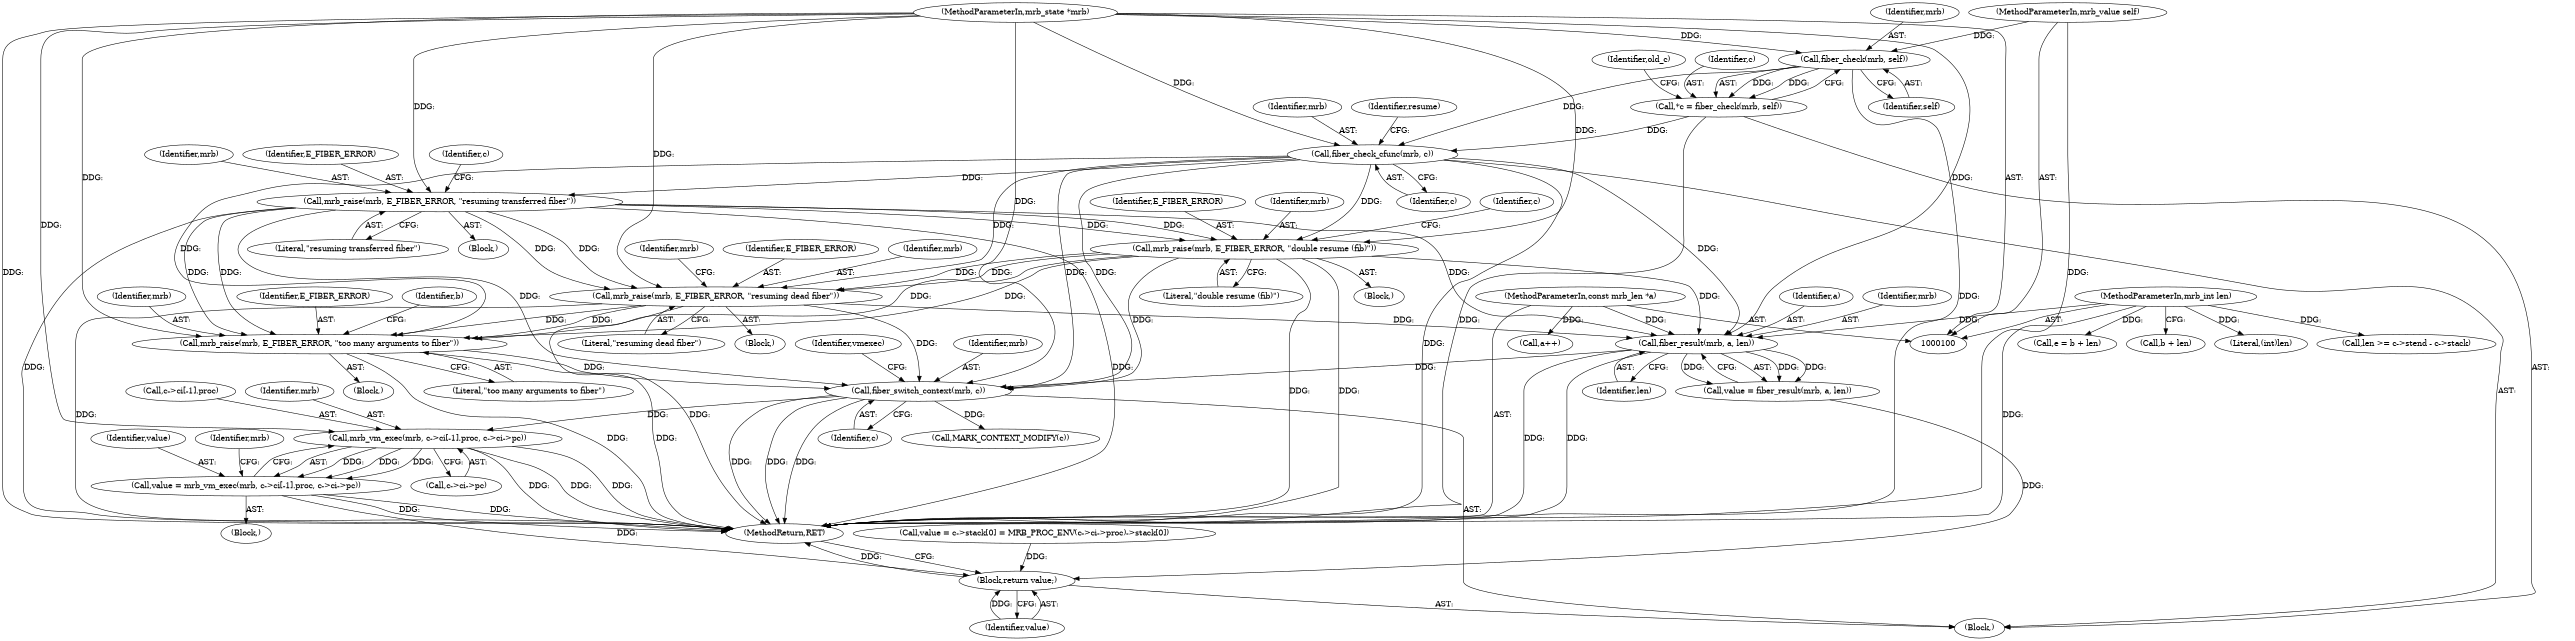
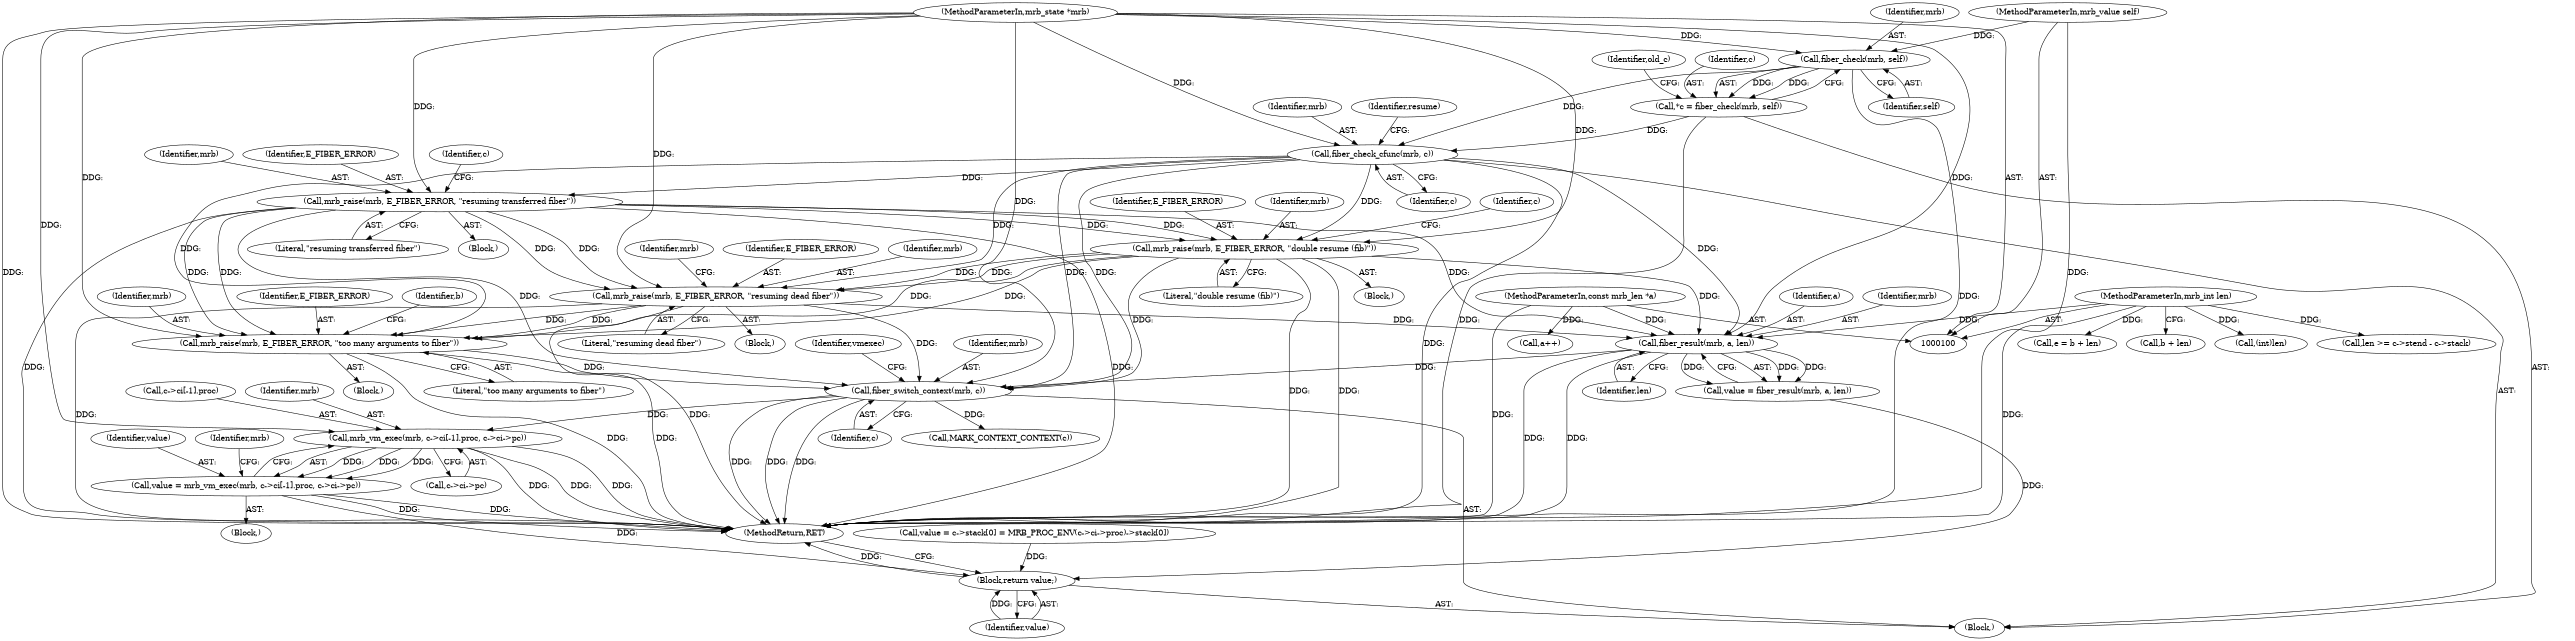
(2261, 344) -> (2261, 344)
(1504, 415) -> (1504, 415)
(1001, 439) -> (1001, 439)
